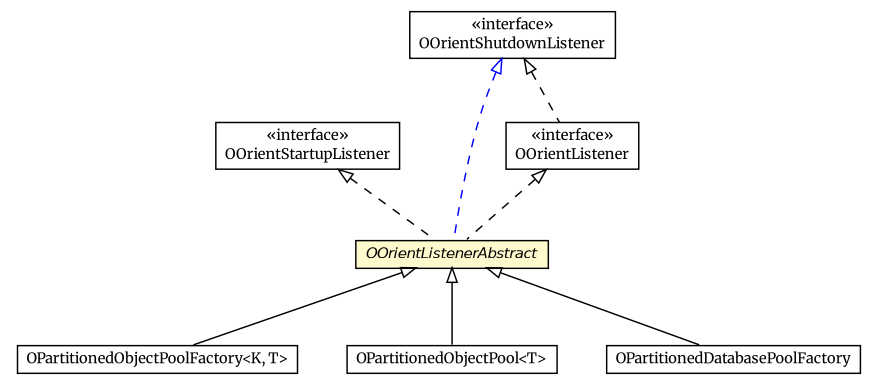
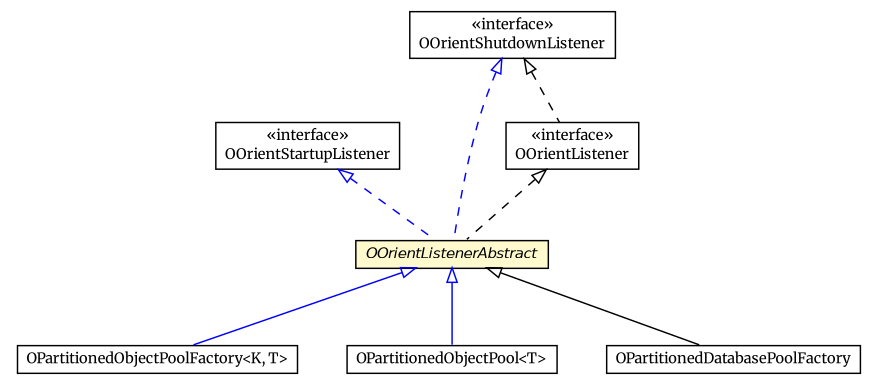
(392, 209) -> (392, 209)
(298, 309) -> (298, 309)
(452, 314) -> (452, 314)
